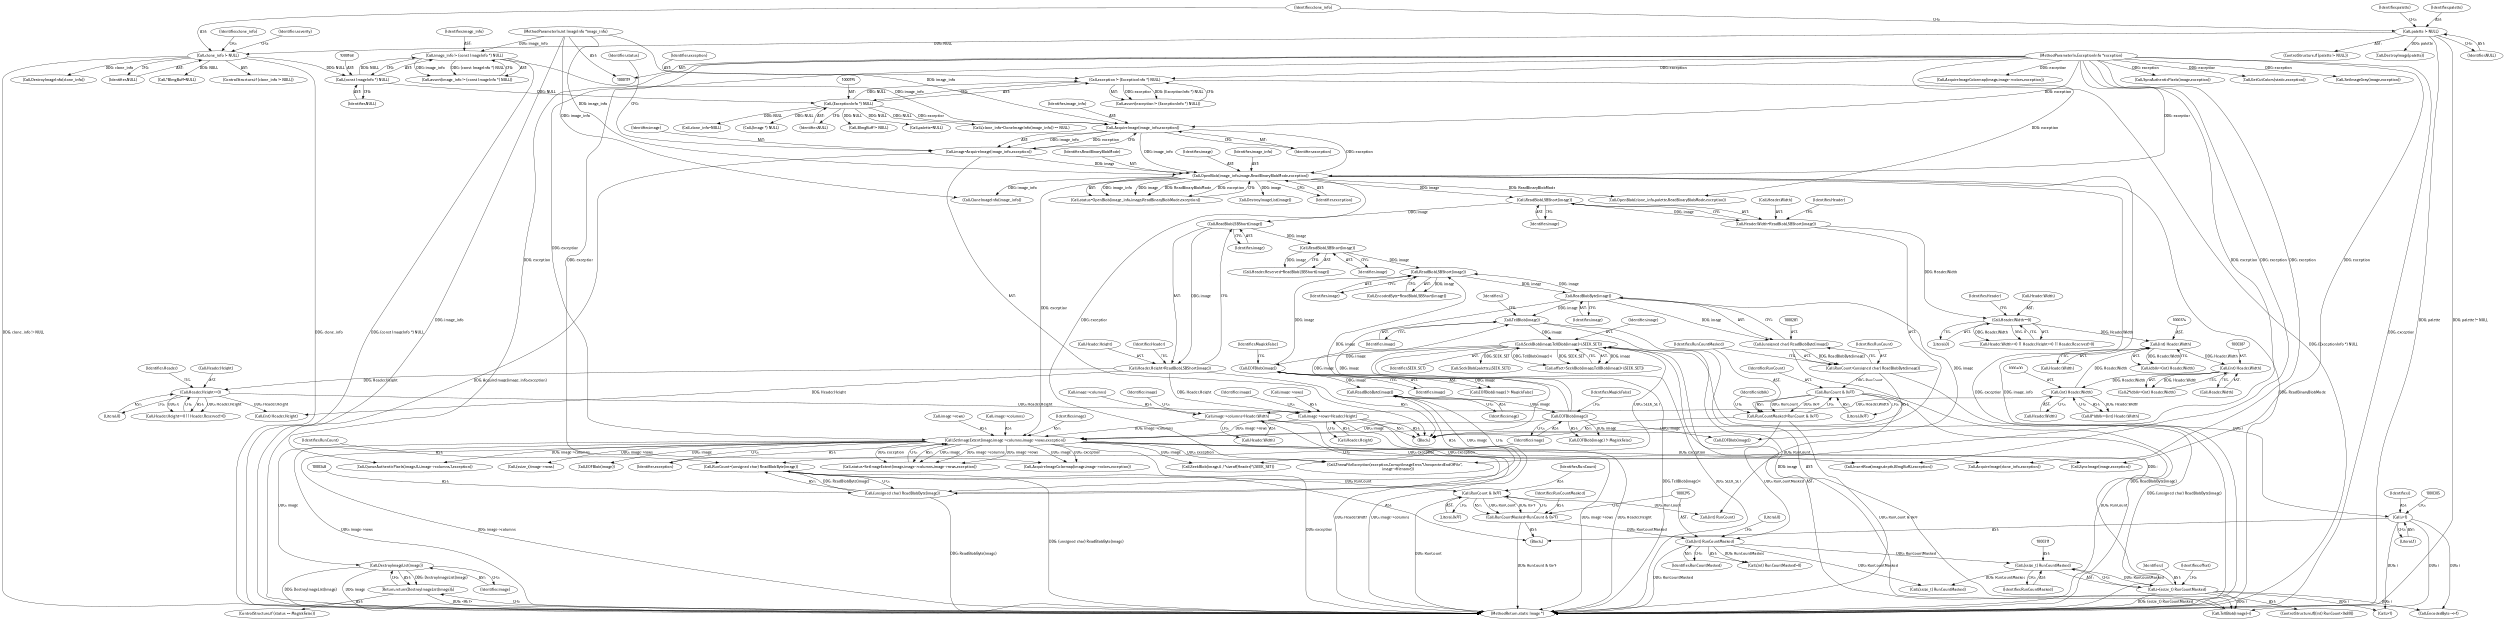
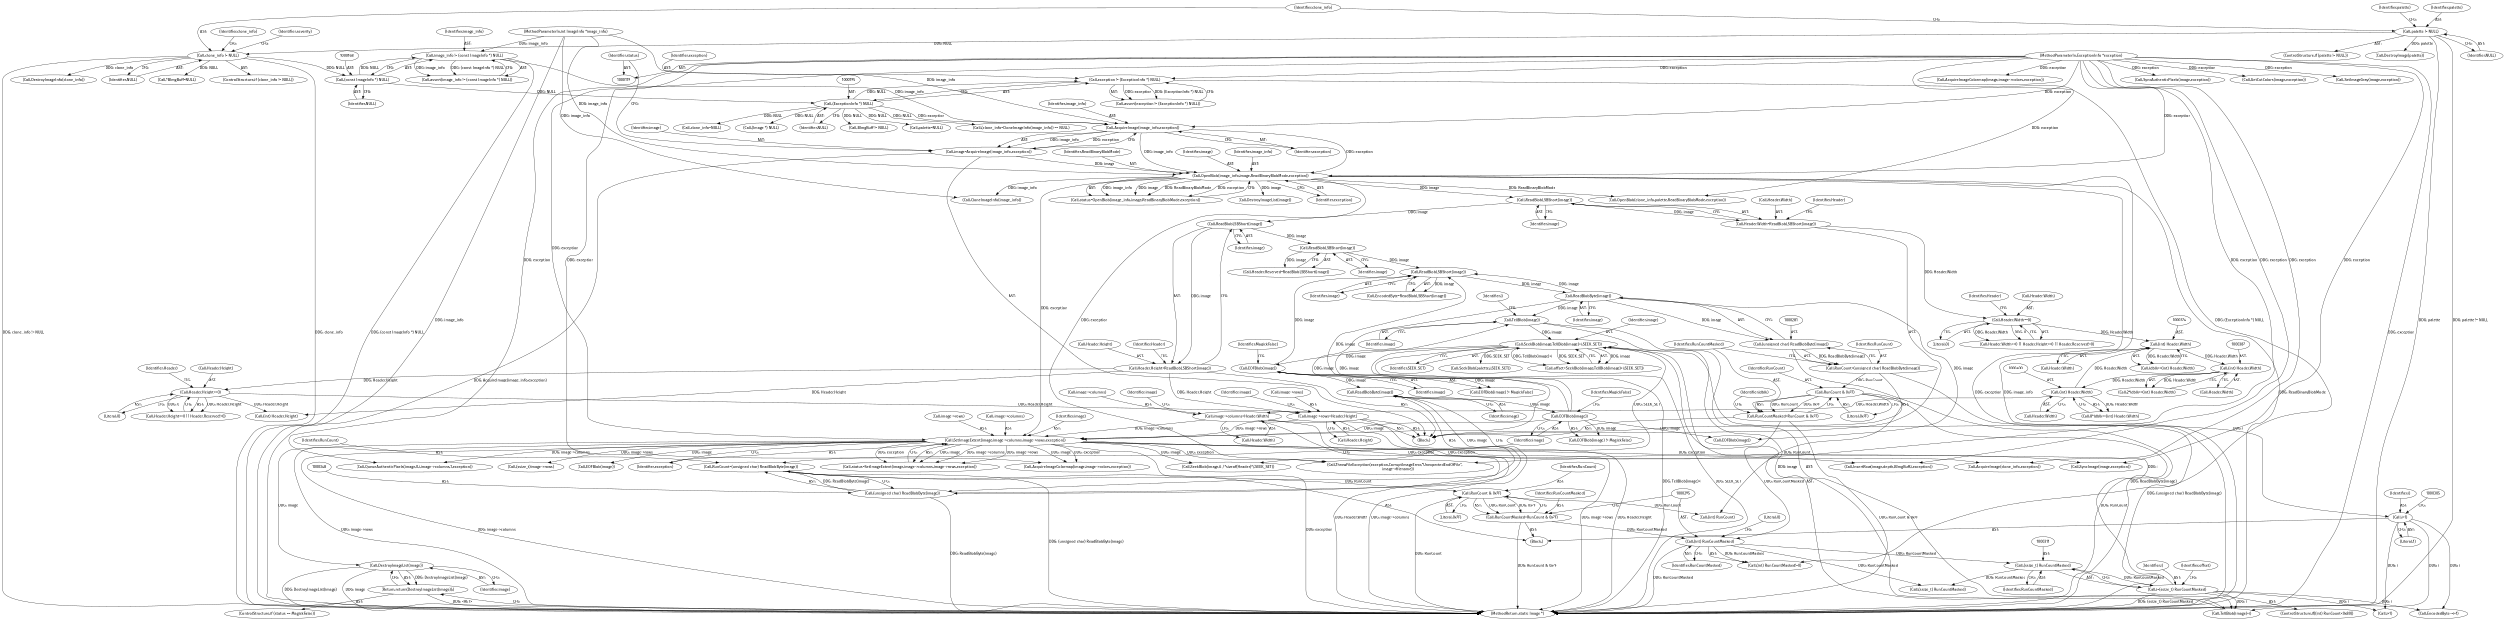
(588, 59) -> (624, 66)
(2274, 80) -> (2274, 80)
(2216, 255) -> (2112, 119)
none -> (1463, 351)
